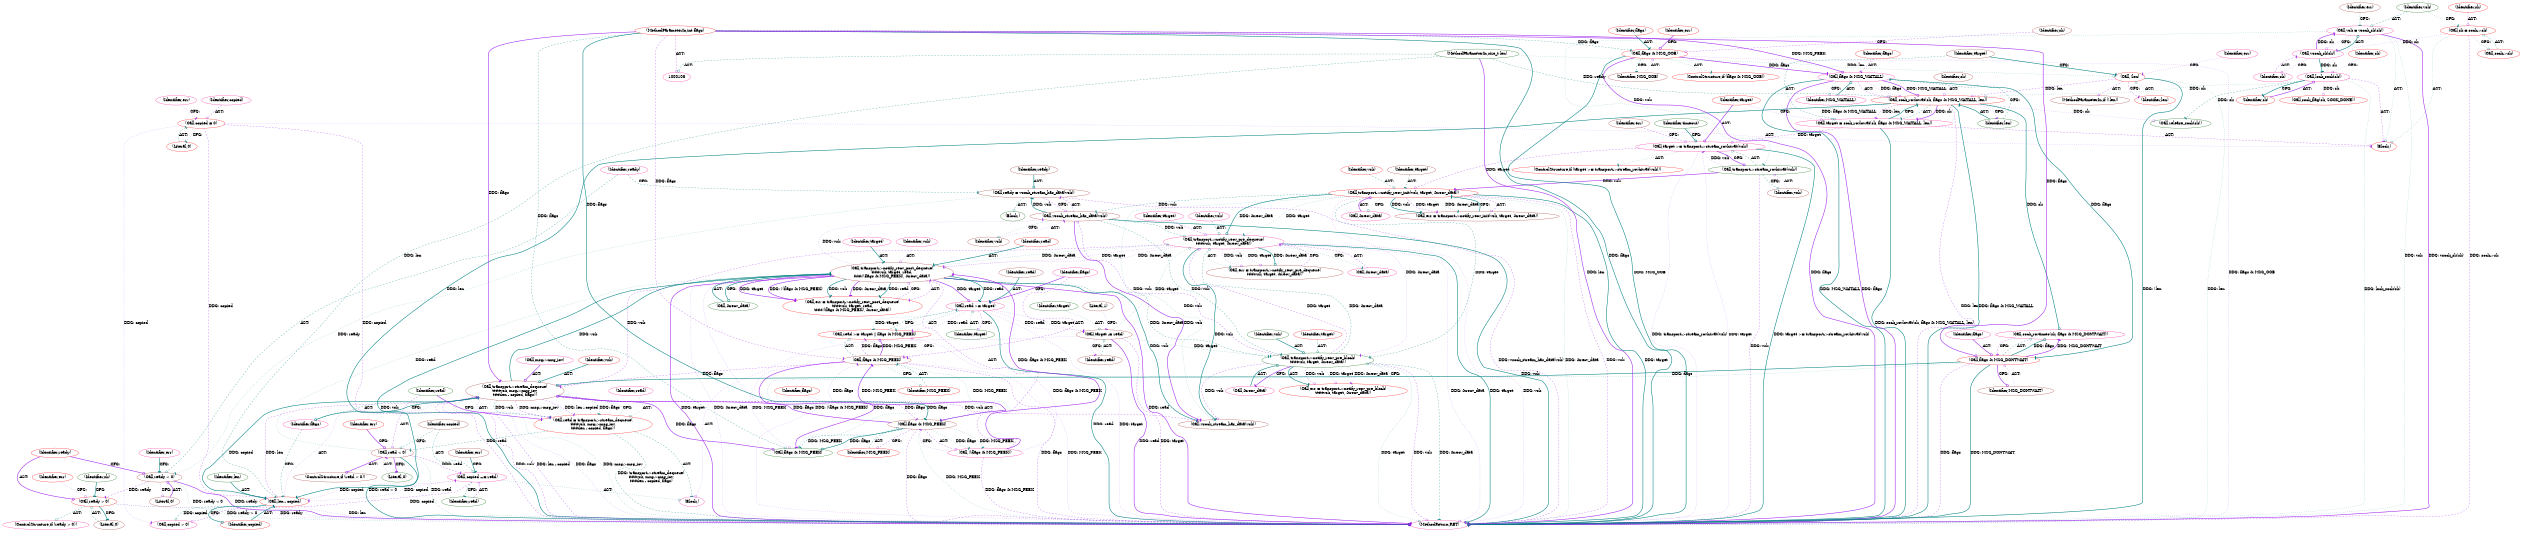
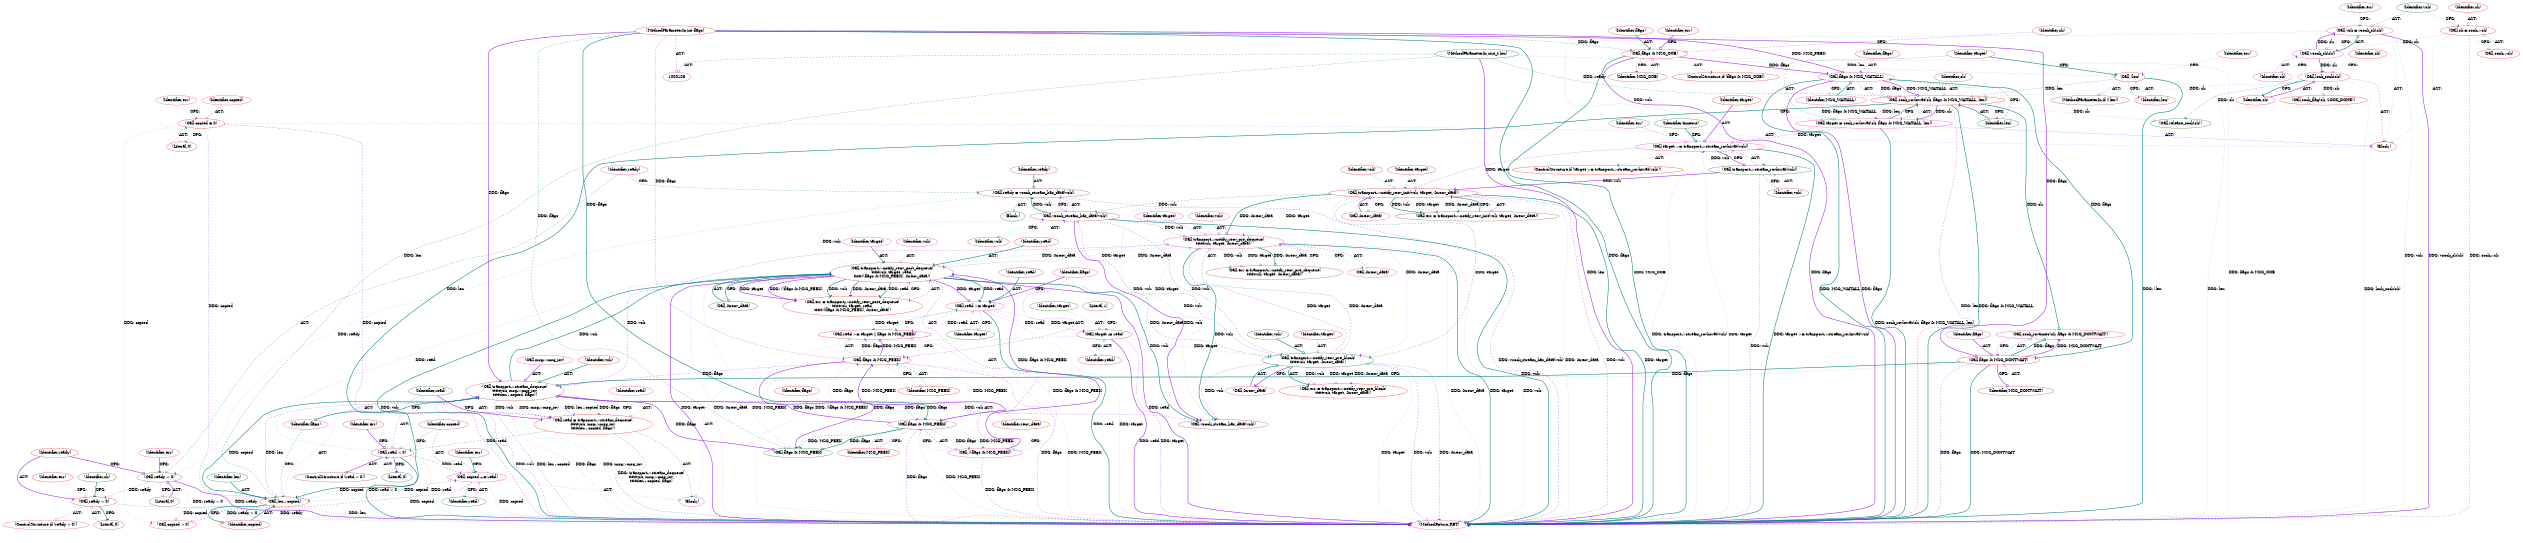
none -> (1021, 424)
(383, 495) -> (383, 495)
none -> (938, 523)
